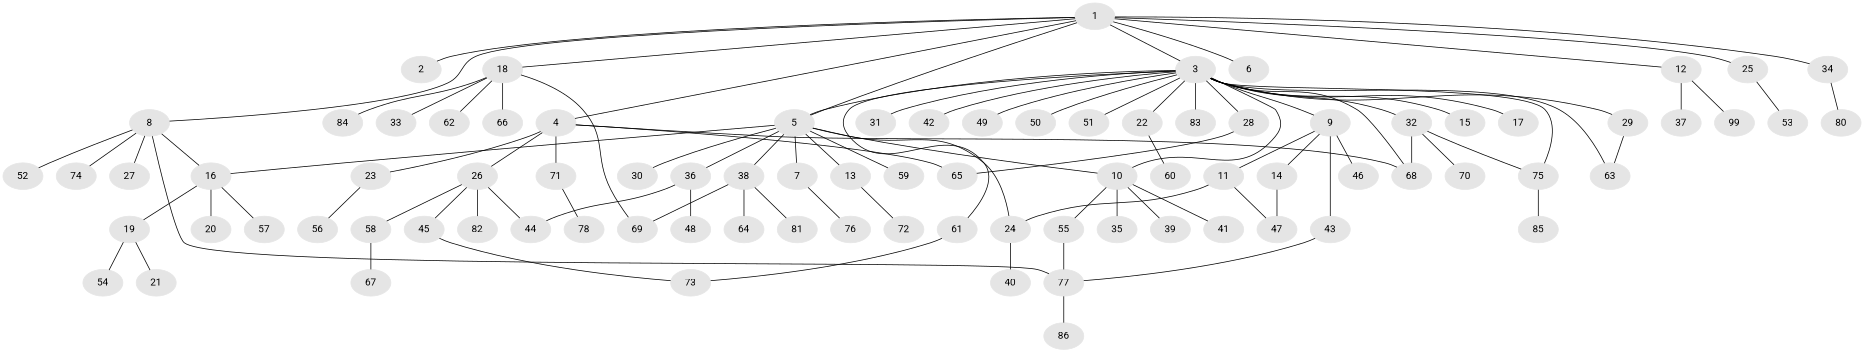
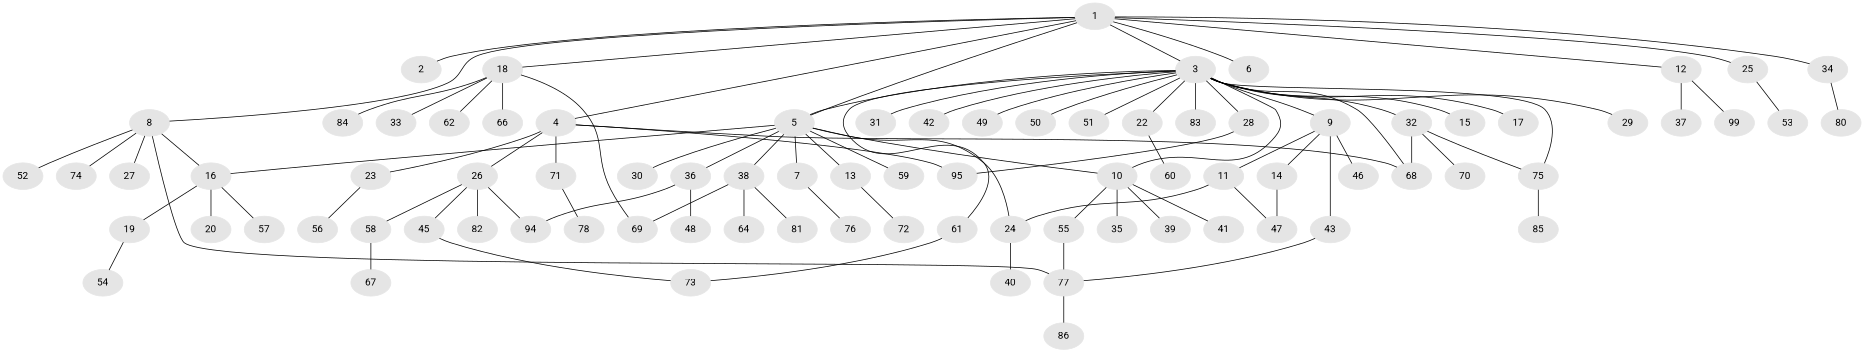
(957, 176) -> (957, 176)
(1610, 176) -> none
(531, 229) -> (531, 229)
(156, 283) -> none
